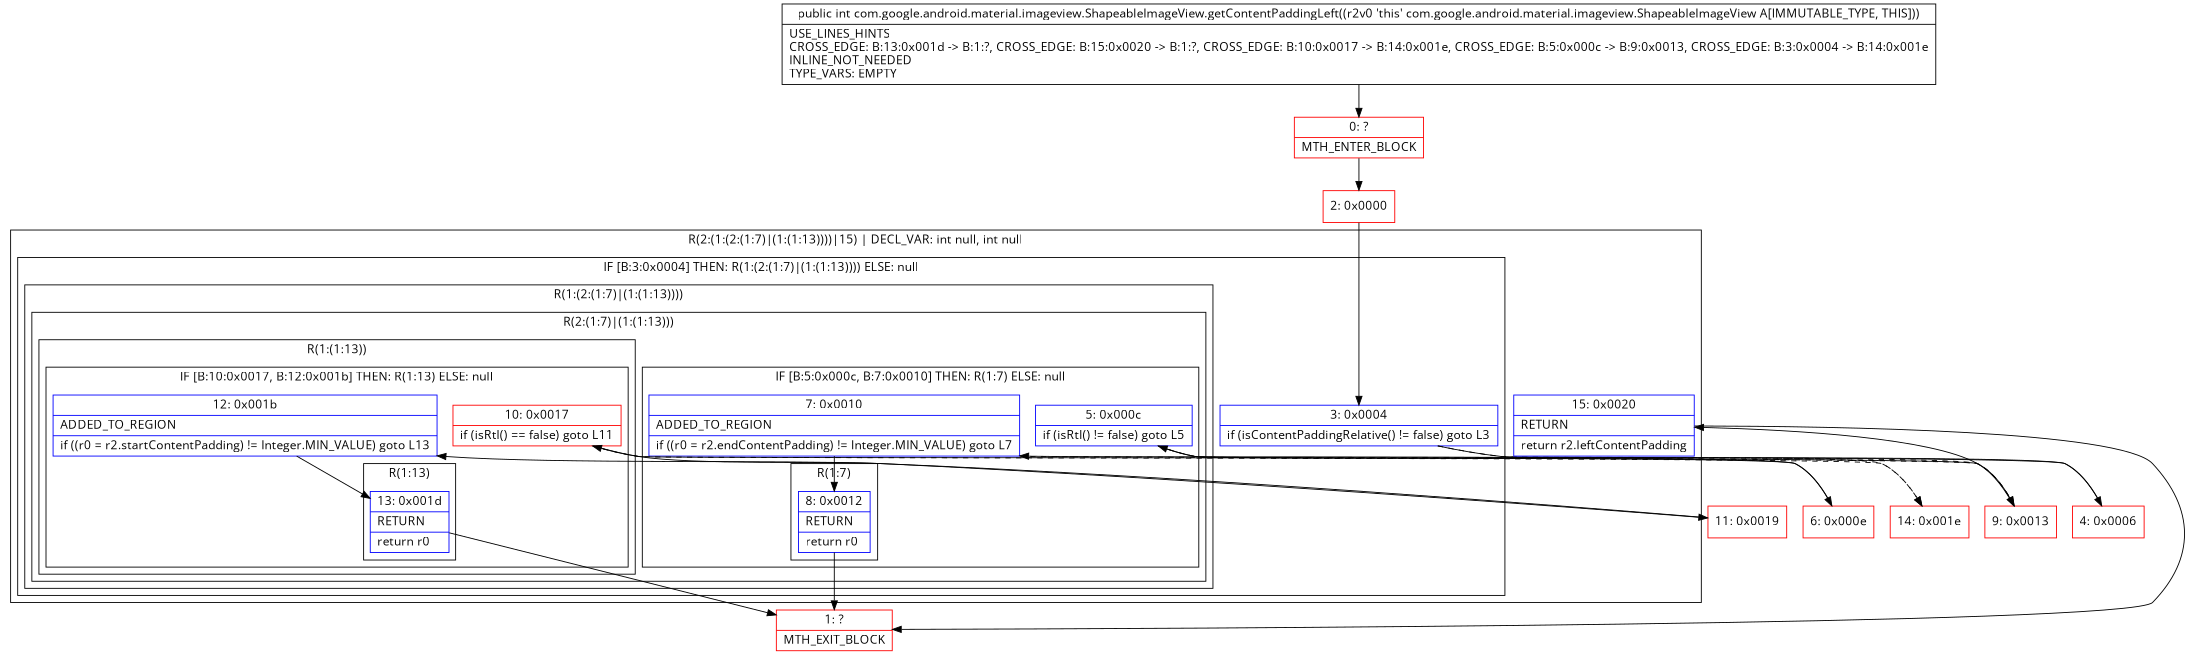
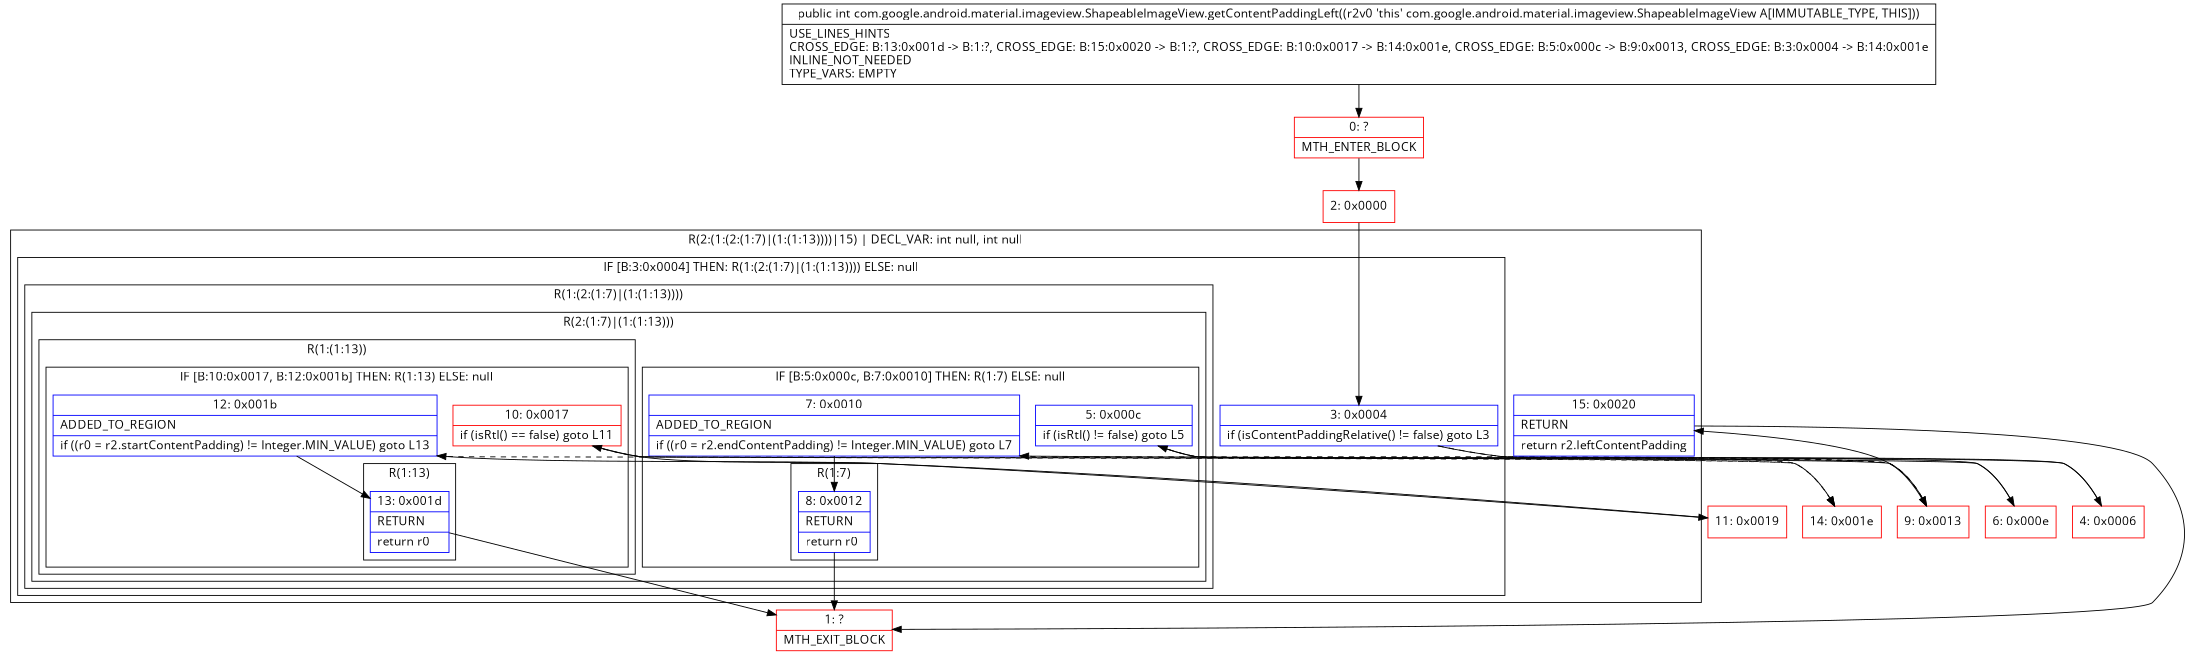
none -> (1141, 458)
